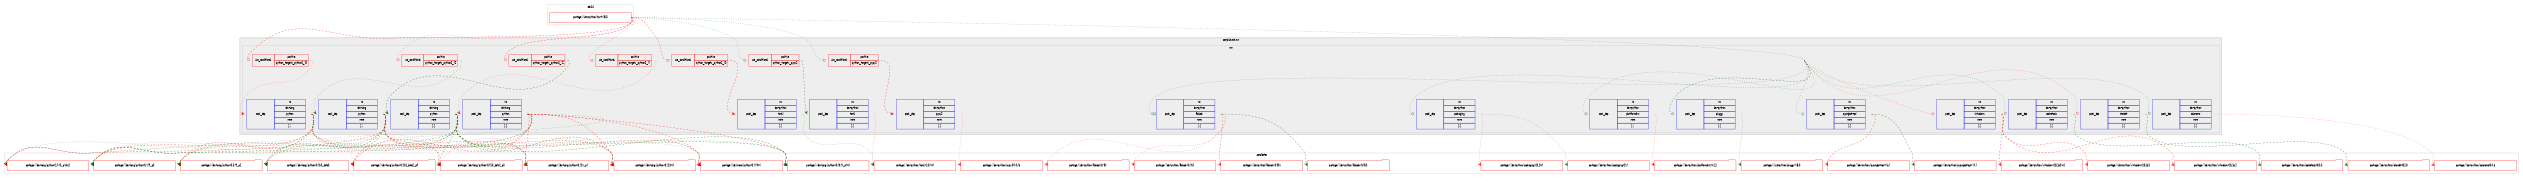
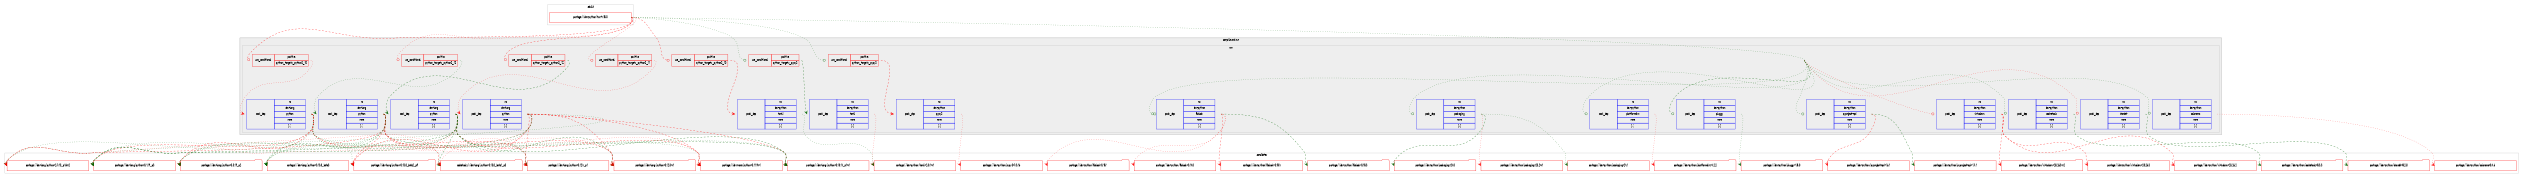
(481, 166) -> (481, 166)
none -> (1435, 166)
(1782, 166) -> (1782, 166)
